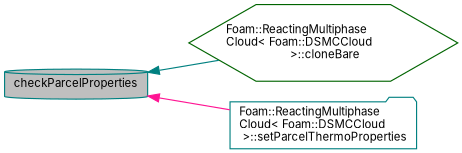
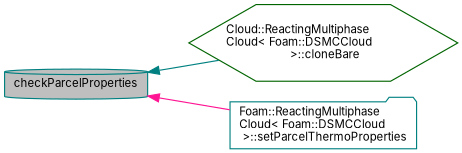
(323, 43) -> (323, 43)
